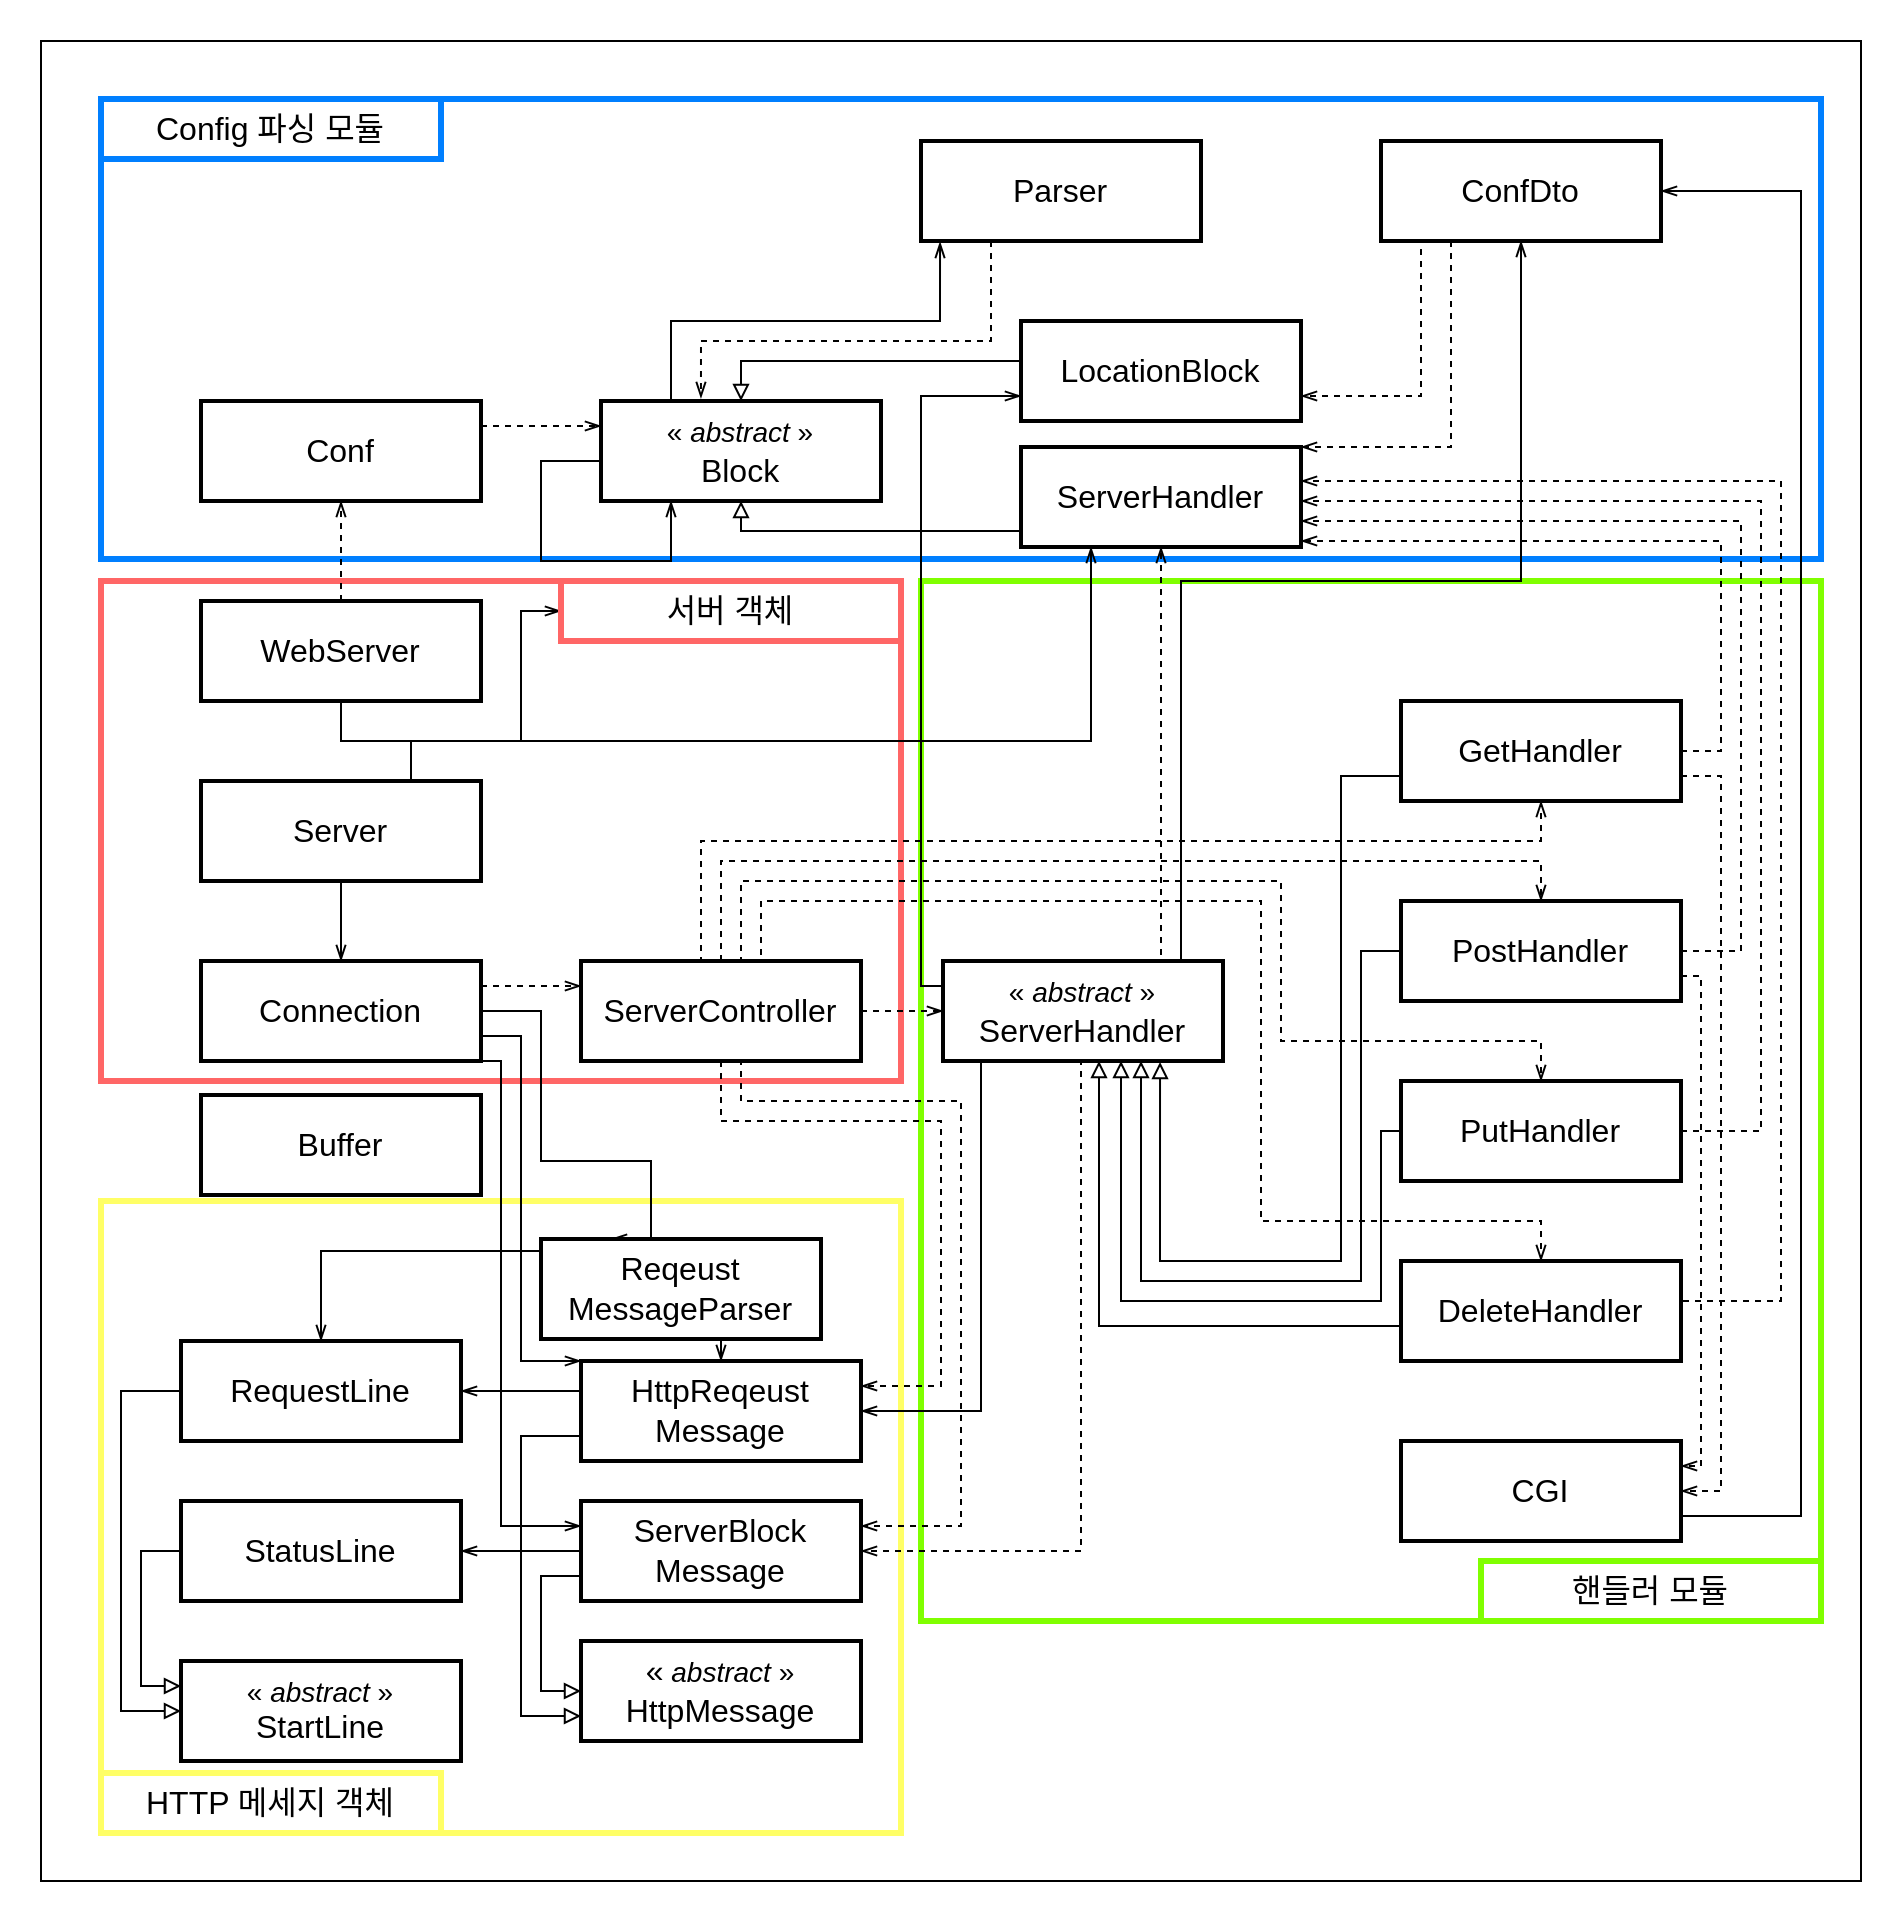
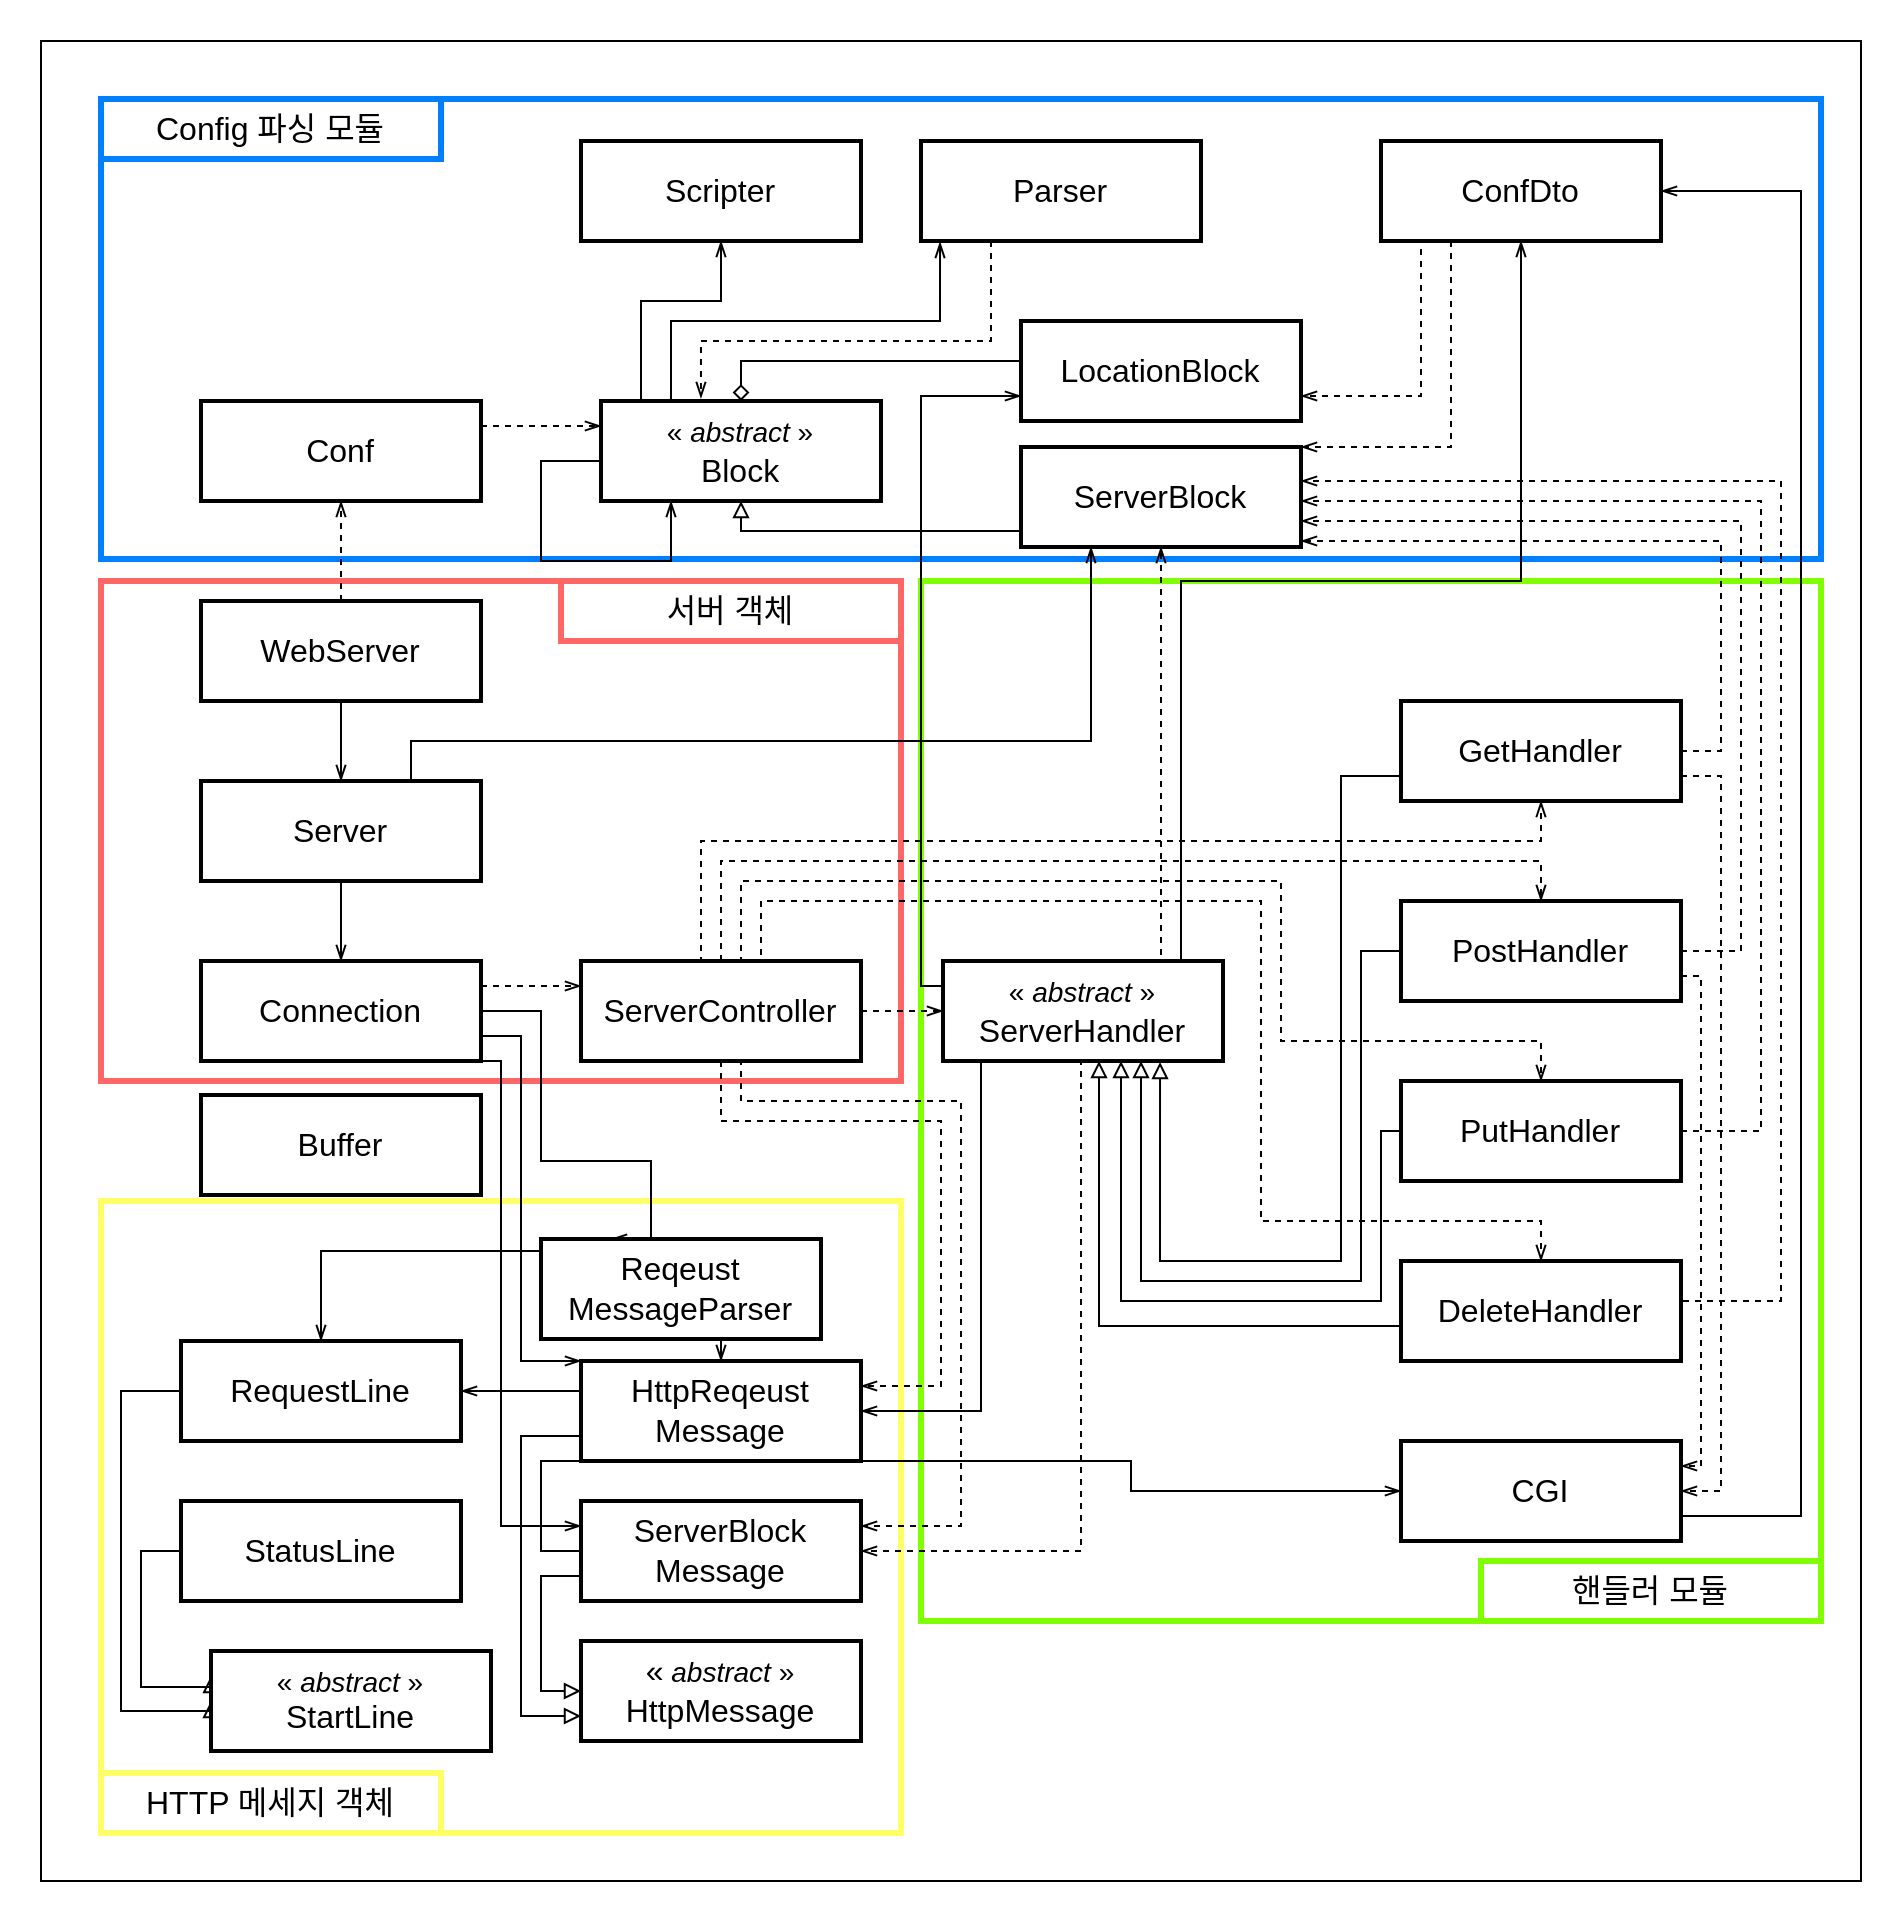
none -> (721, 191)
none -> (659, 301)
(741, 383) -> (741, 384)
(1161, 497) -> (1161, 497)
(521, 657) -> (341, 757)
(505, 1551) -> (1131, 1473)
(321, 1711) -> (351, 1701)
